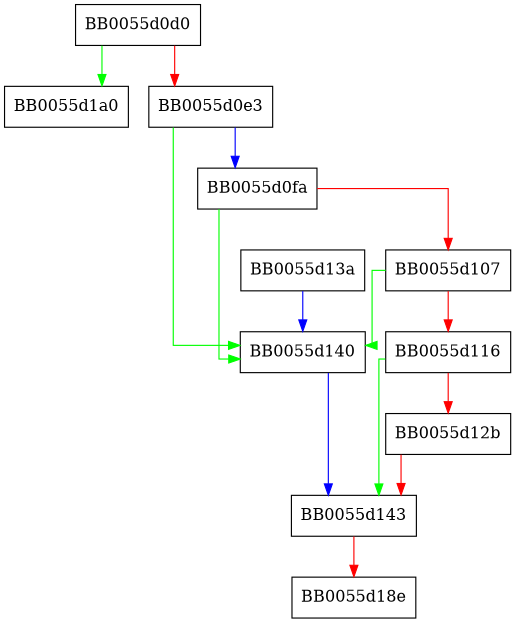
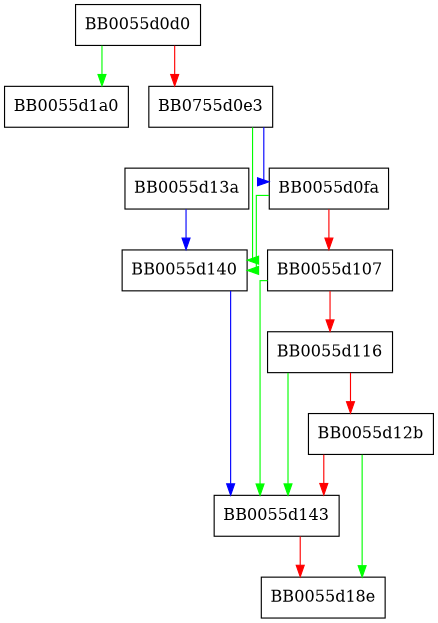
(211, 107) -> (211, 107)
(372, 301) -> (260, 379)
none -> (362, 510)
